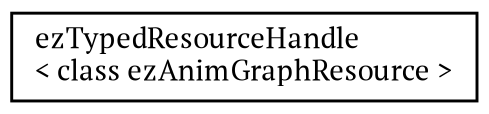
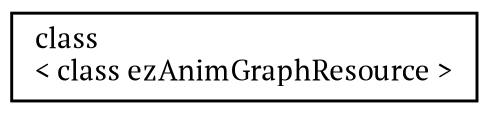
(244, 57) -> (244, 57)
